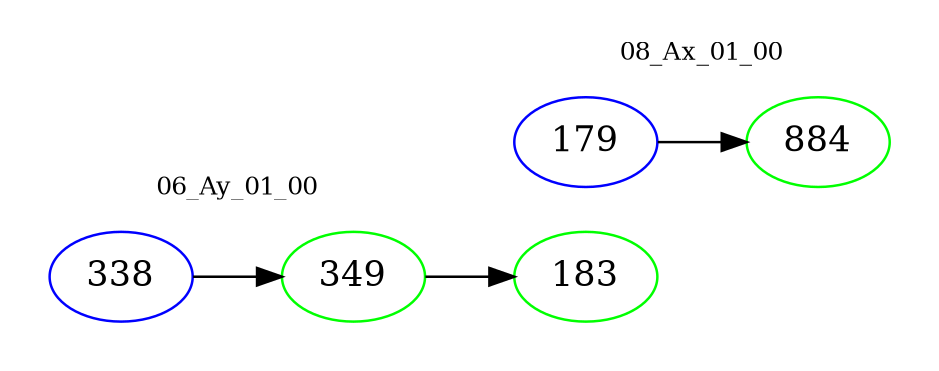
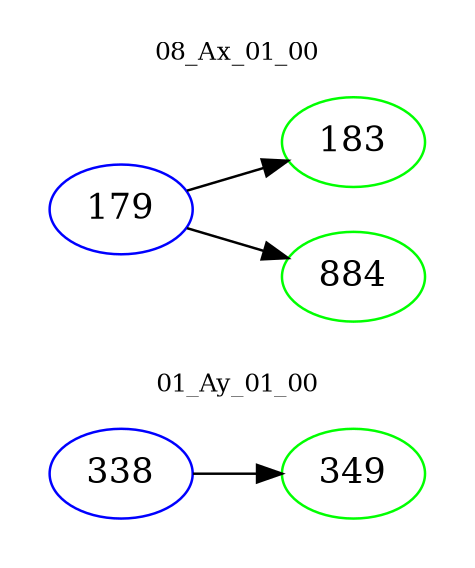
(237, 188) -> (237, 385)
(460, 277) -> (225, 179)
